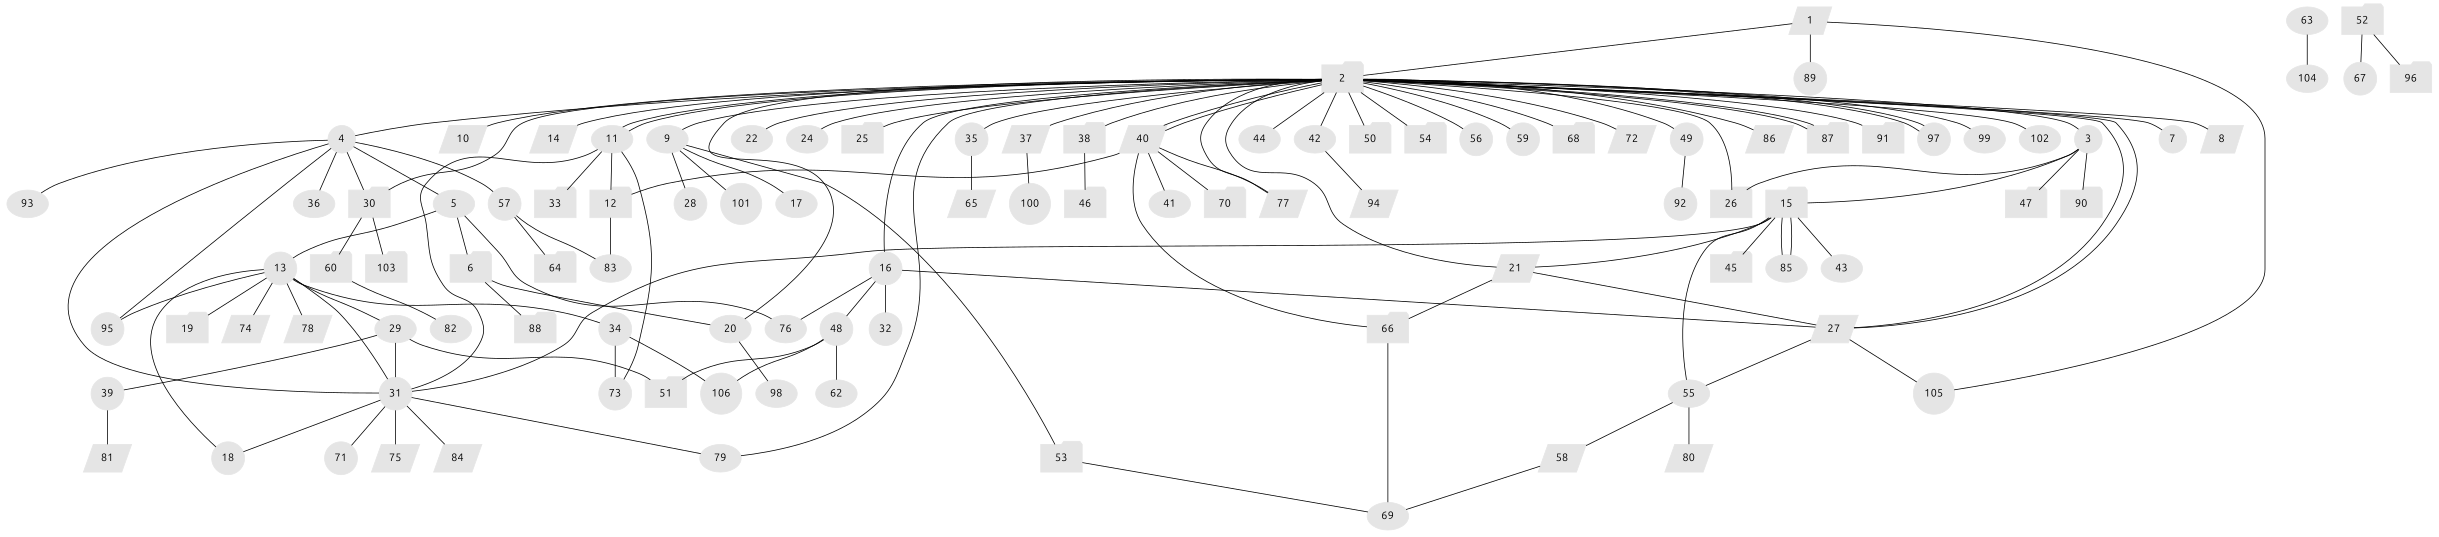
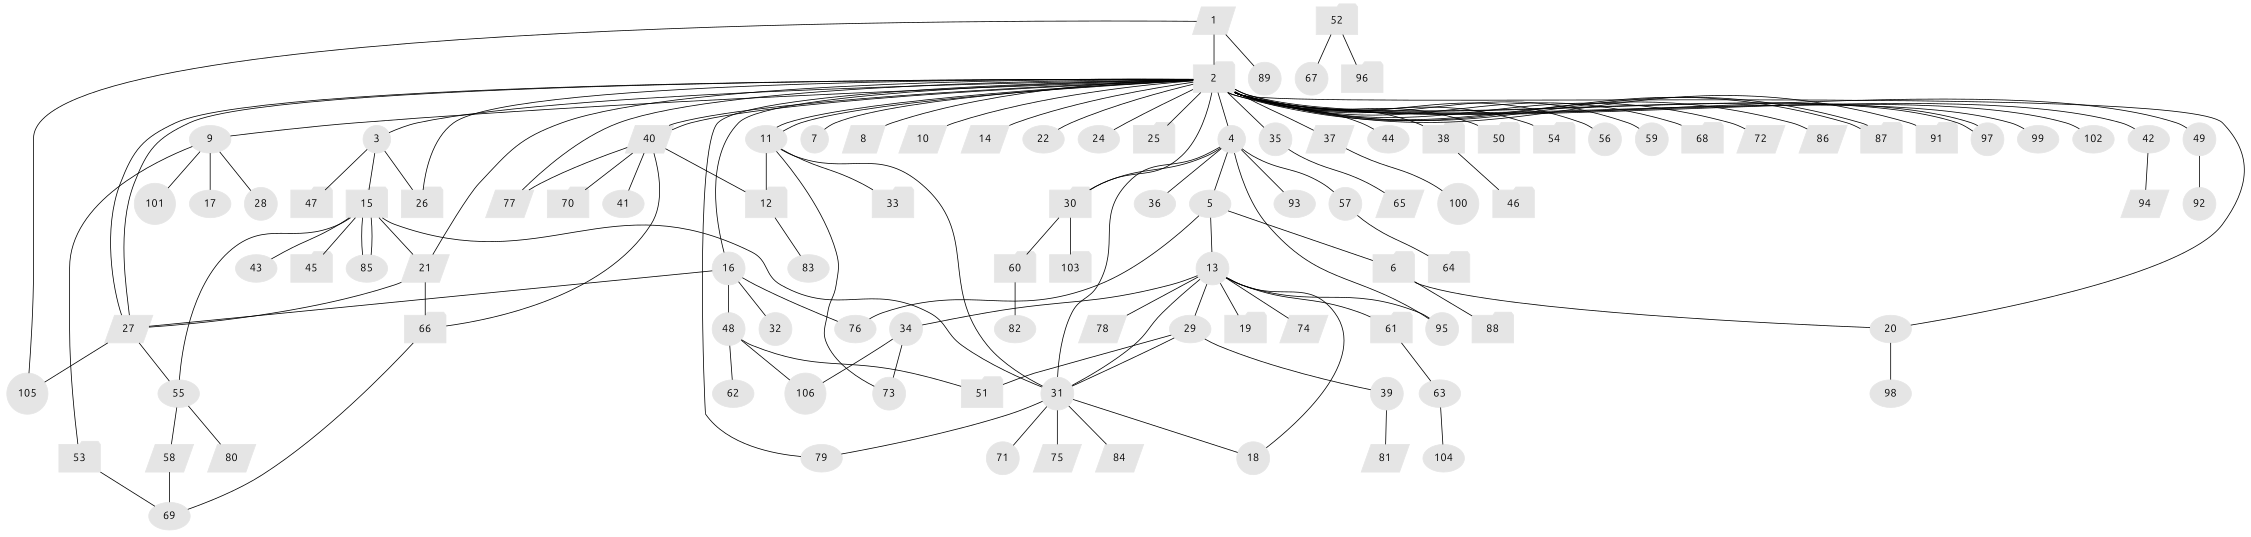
(2081, 204) -> none
(555, 239) -> none
none -> (1391, 329)
